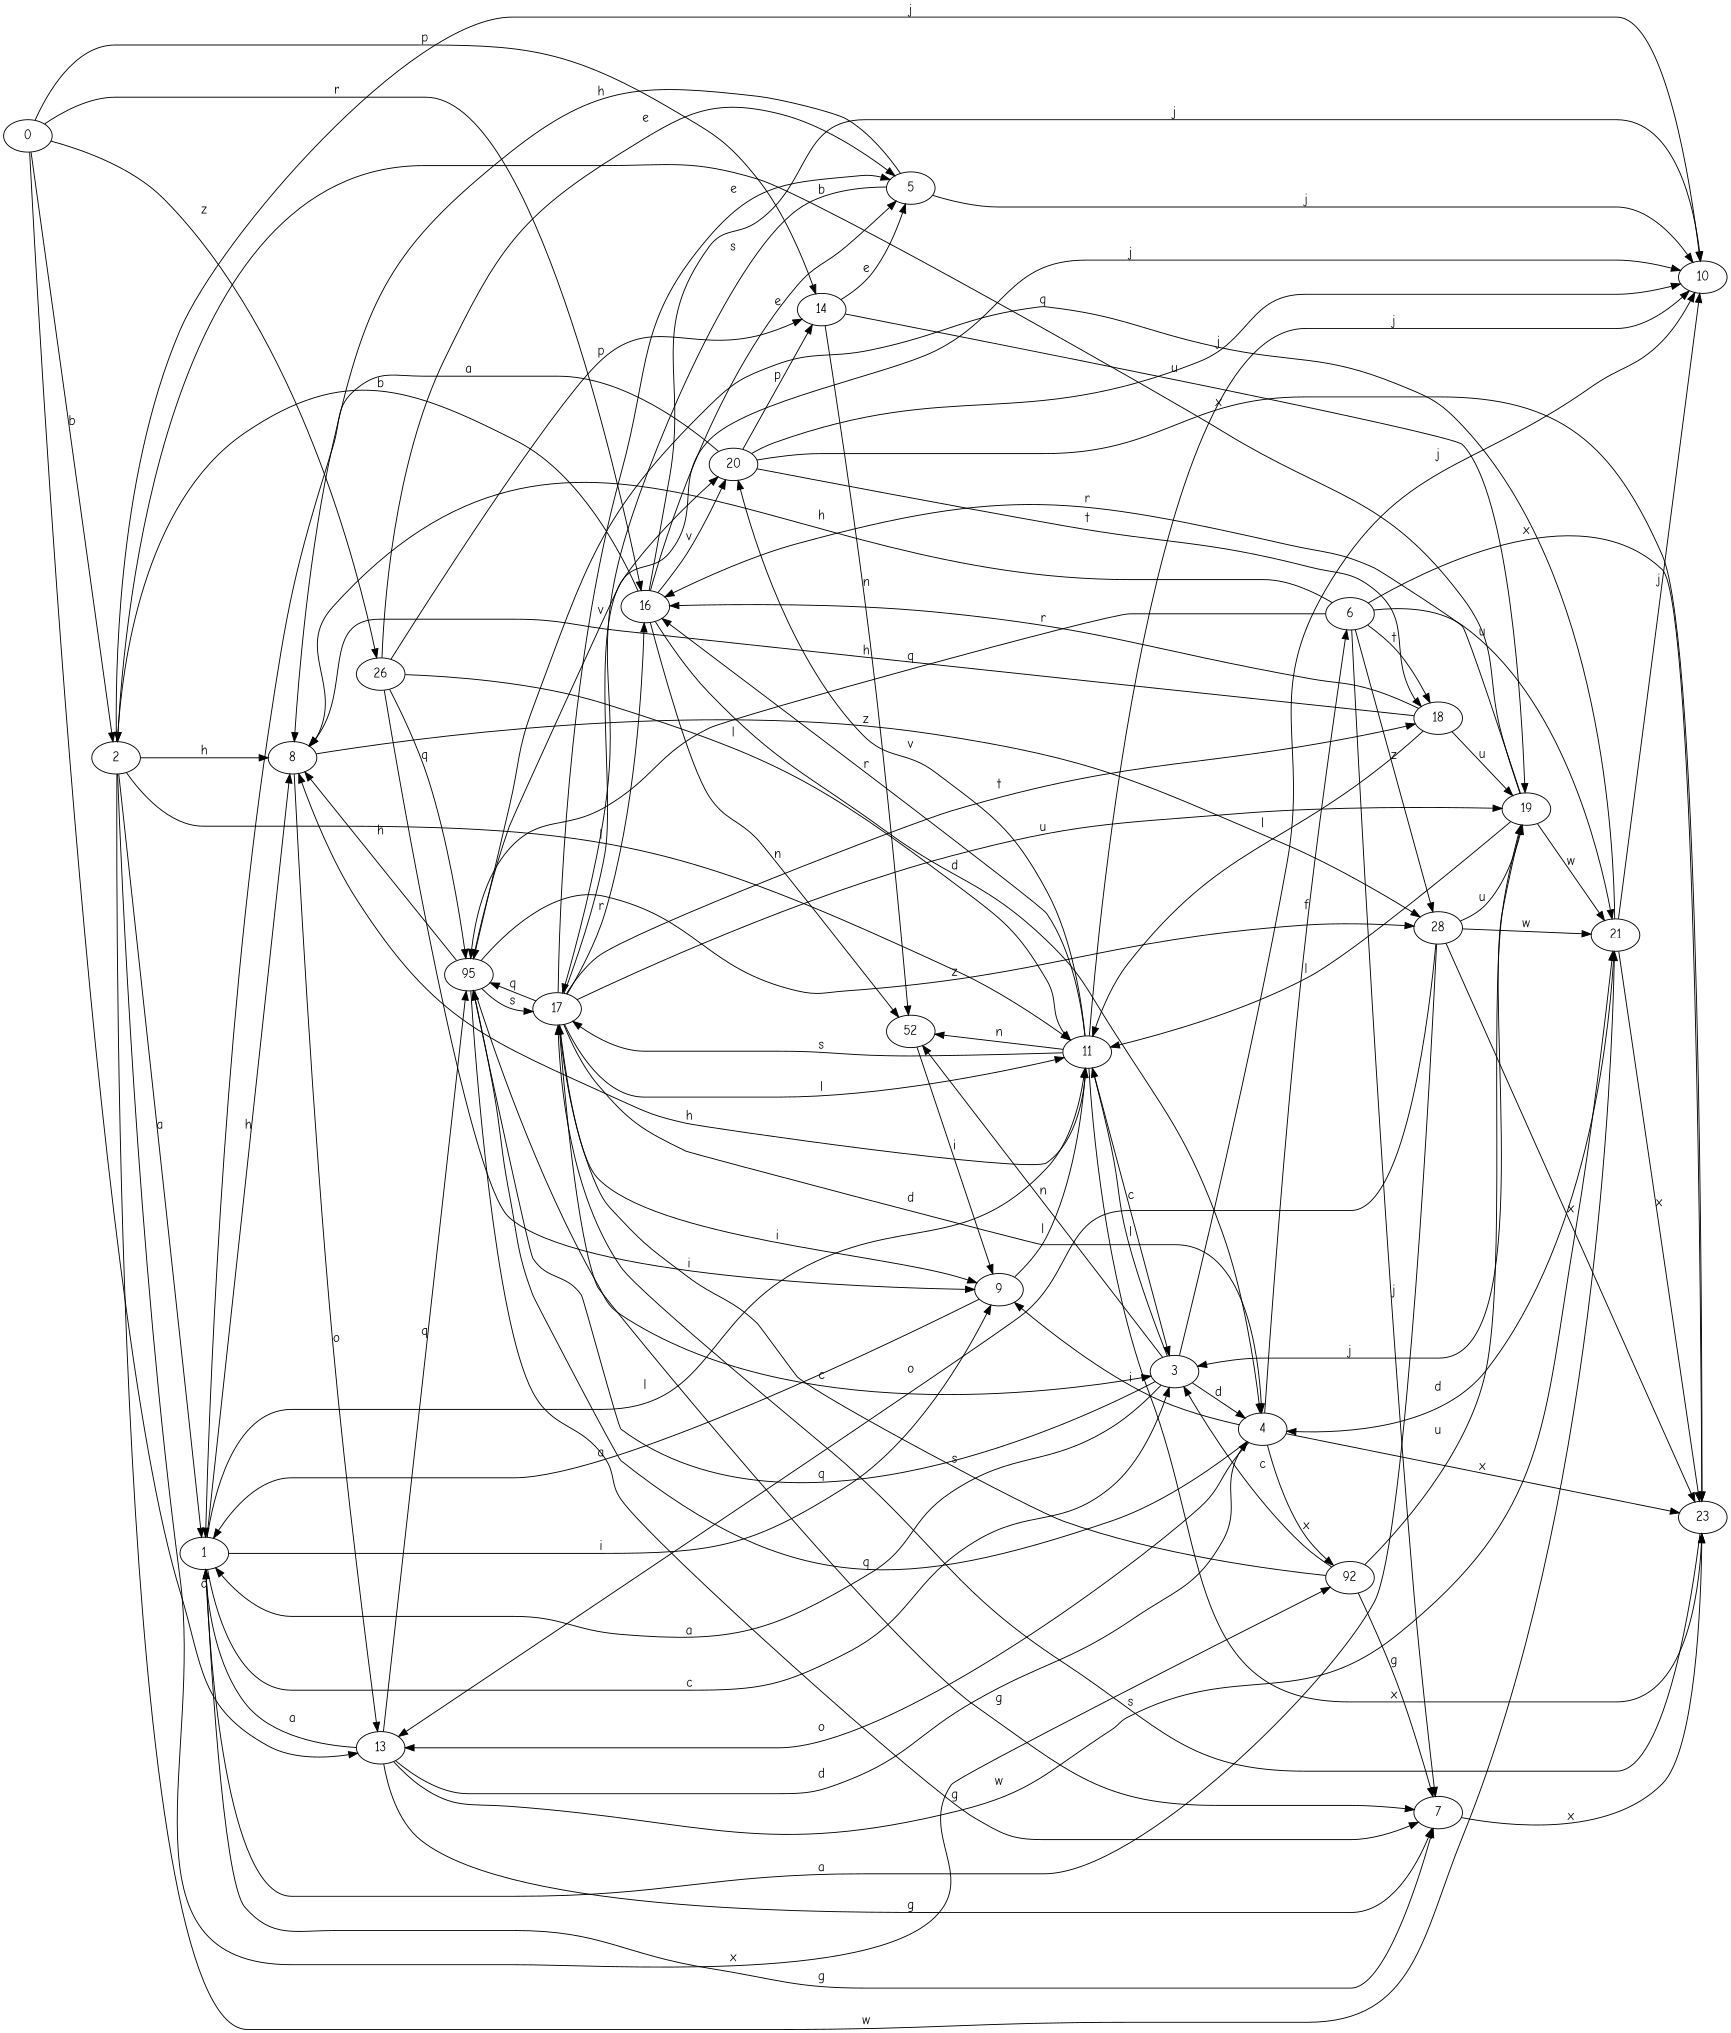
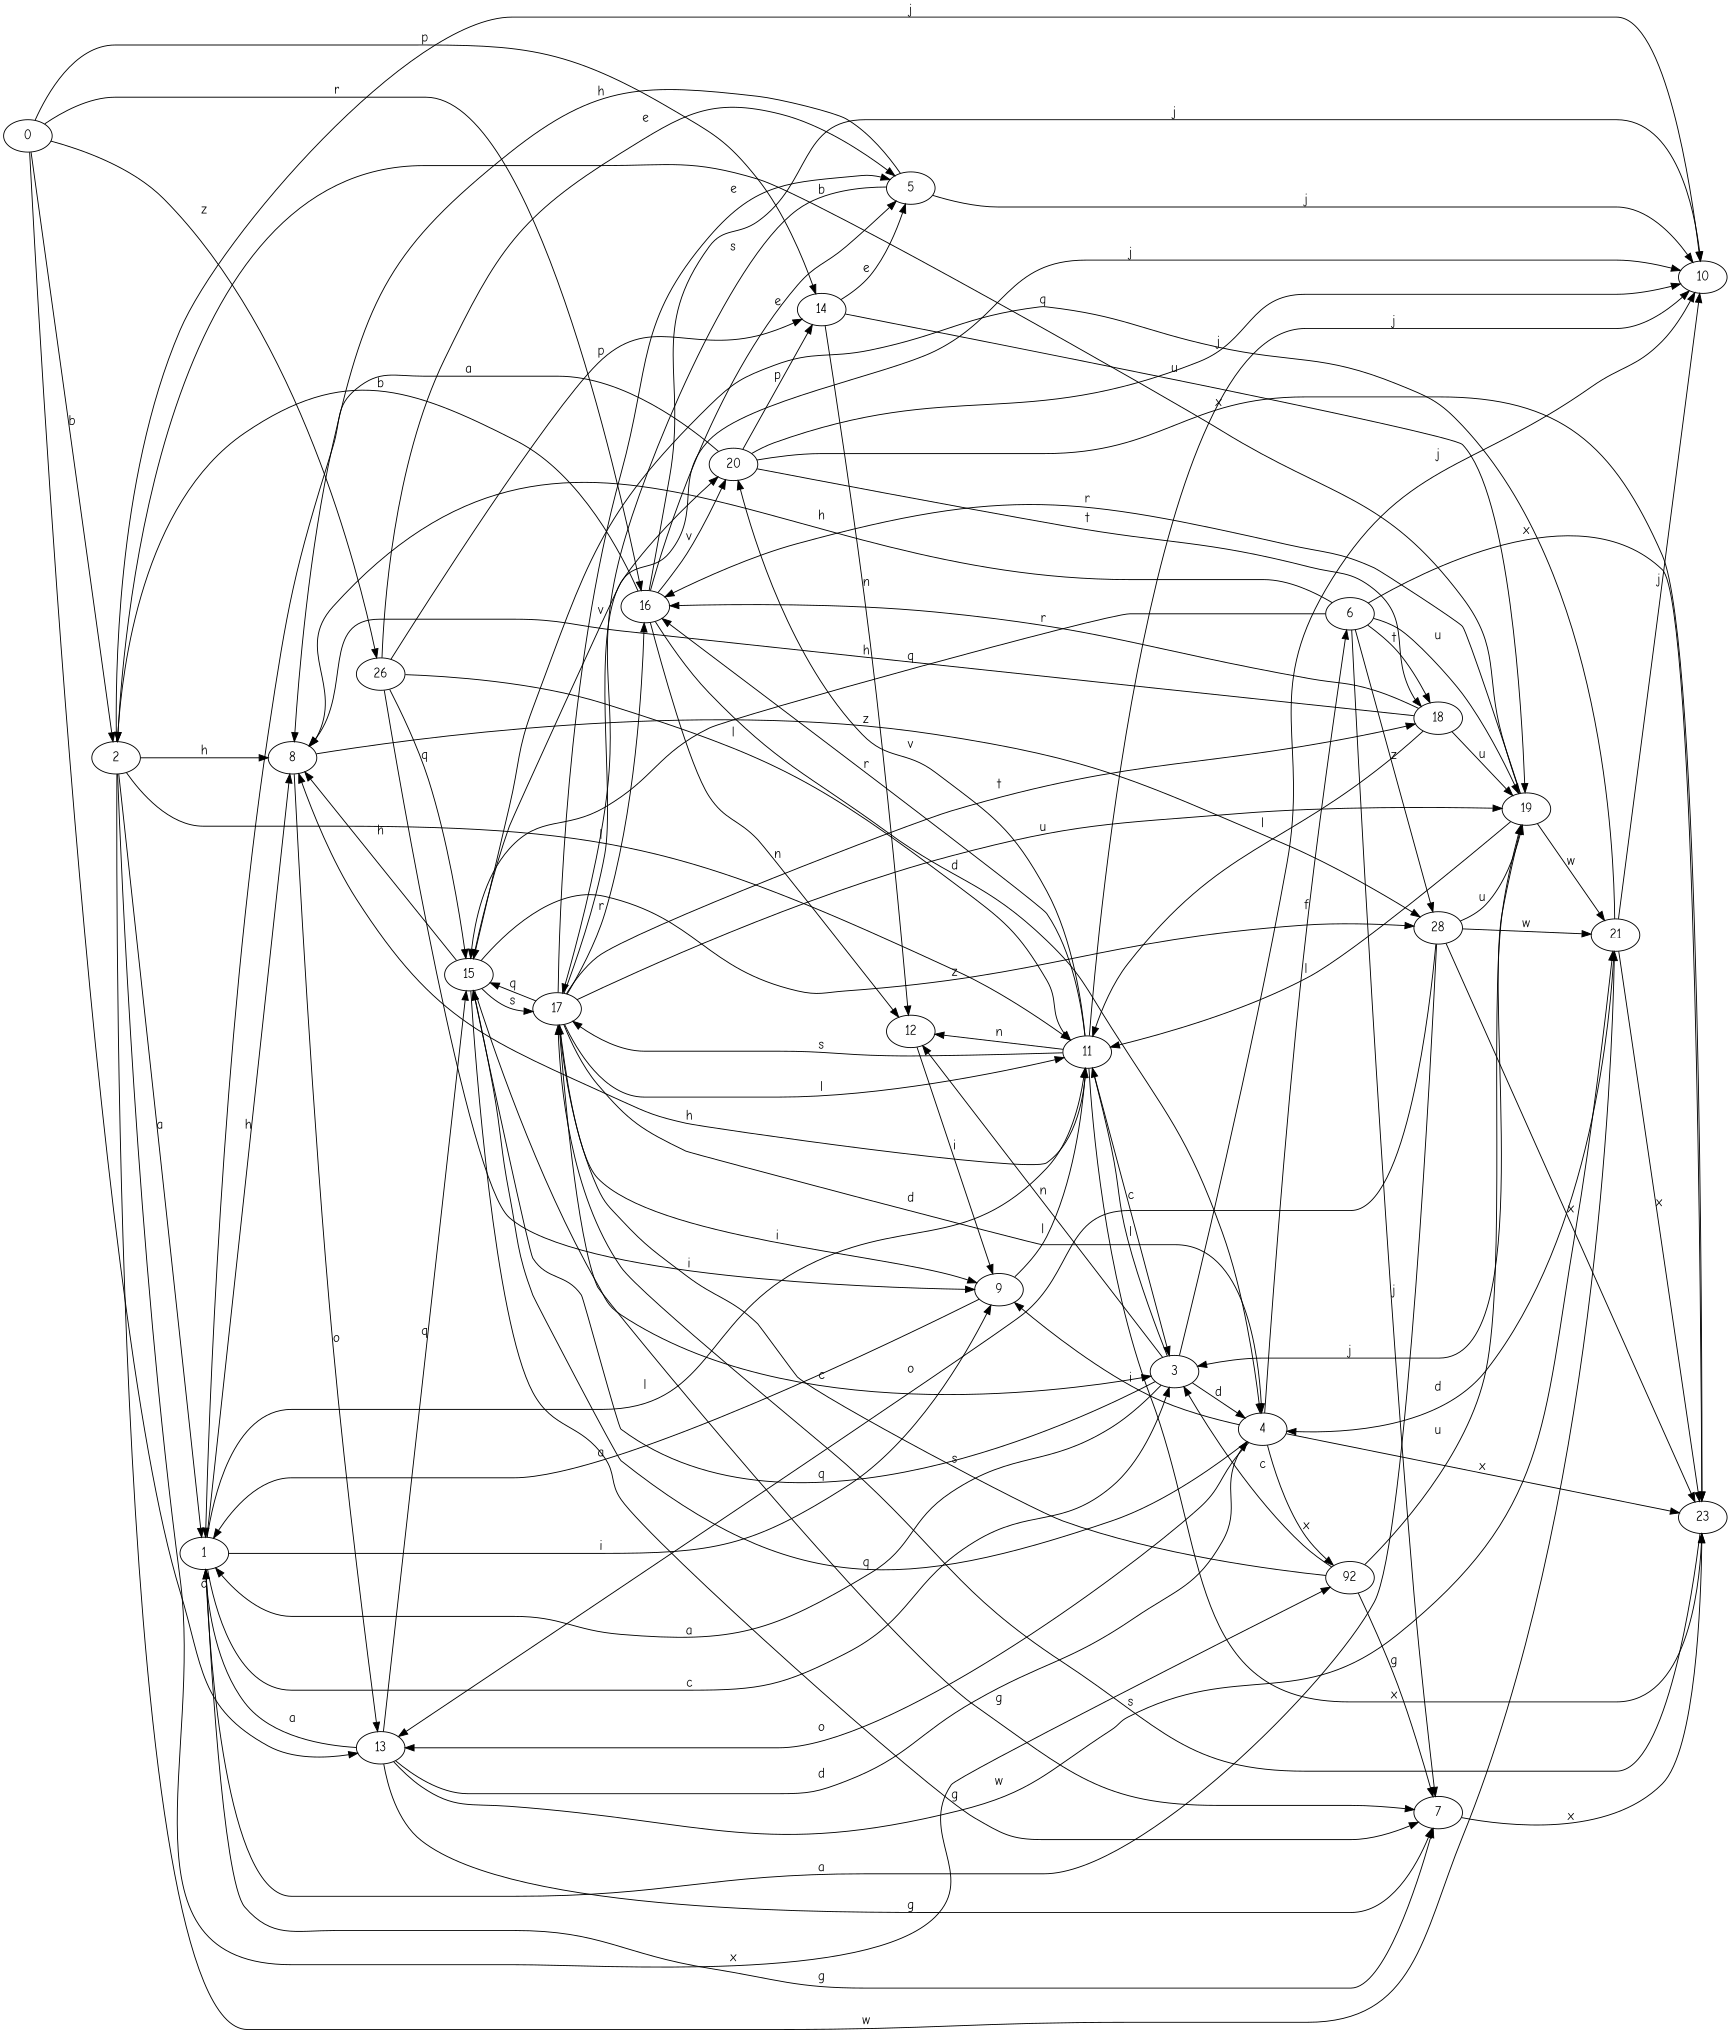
(1539, 714) -> (1458, 689)
(469, 975) -> (469, 975)
(911, 1031) -> (911, 1031)
